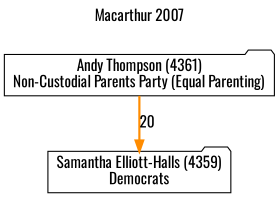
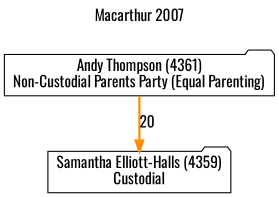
(139, 172) -> (139, 172)
